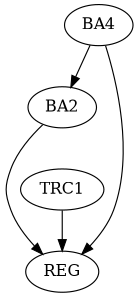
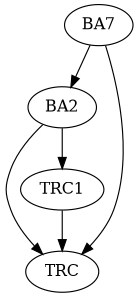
(99, 25) -> (99, 25)
none -> (62, 143)
(62, 272) -> (62, 272)
